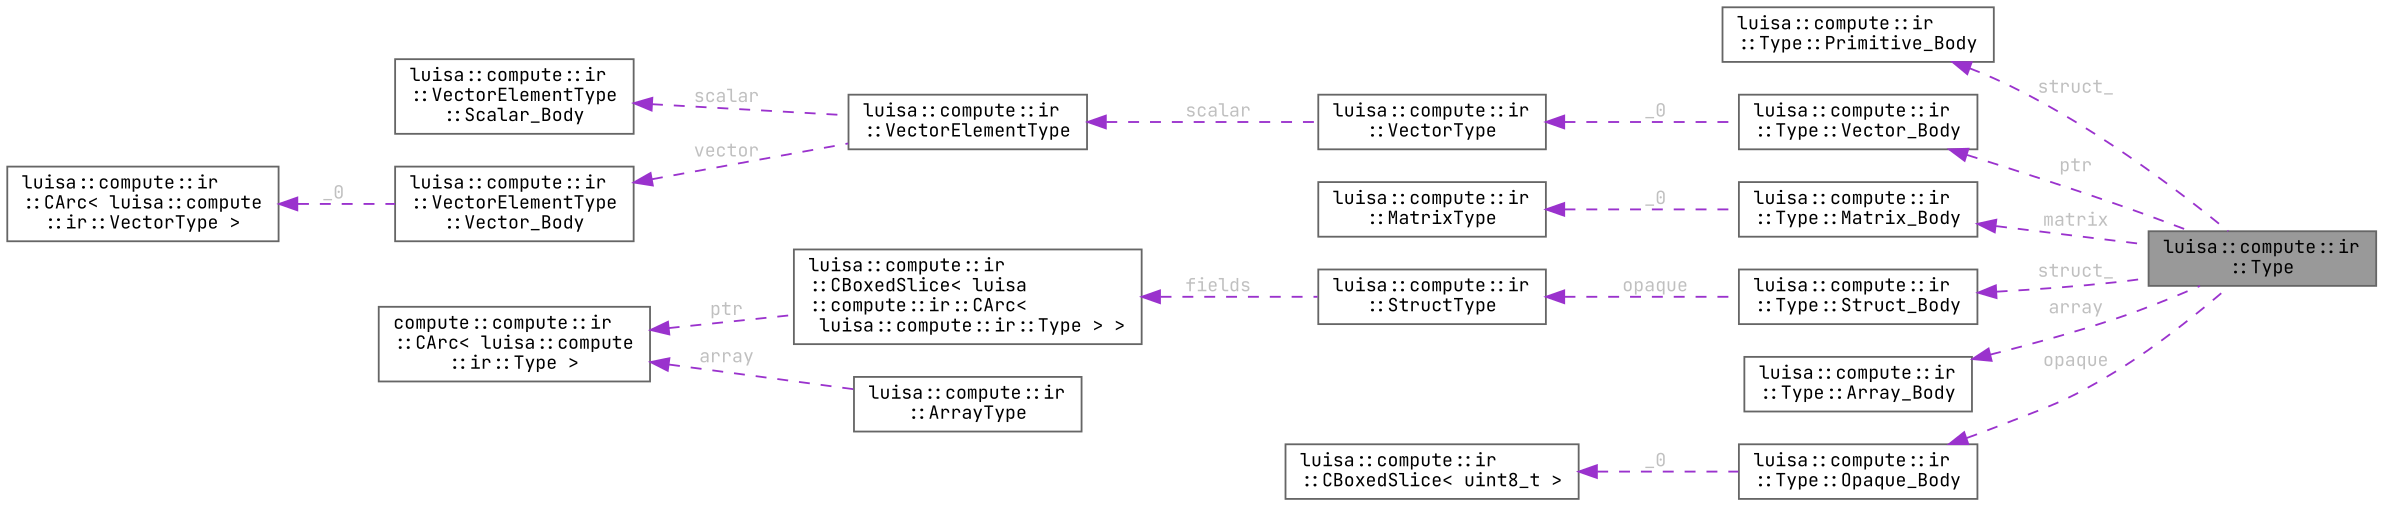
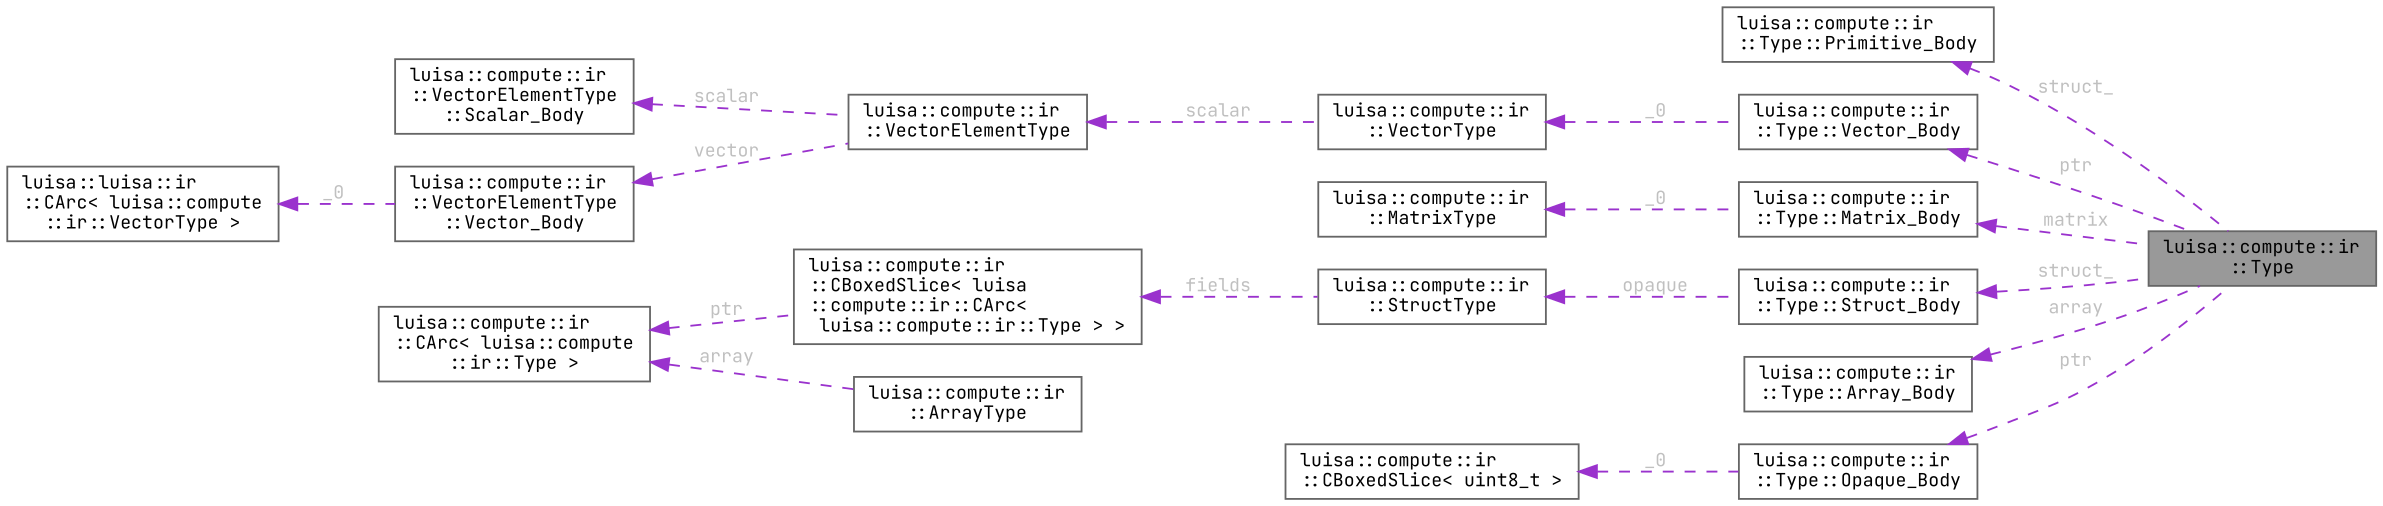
(143, 204) -> (143, 204)
(514, 344) -> (514, 344)
(2071, 361) -> (2071, 361)
